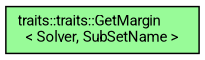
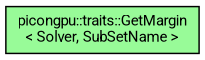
(102, 30) -> (102, 30)
